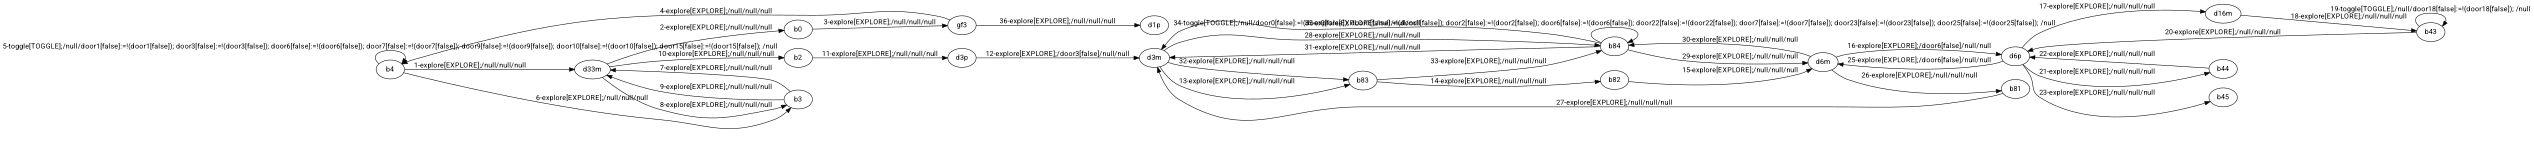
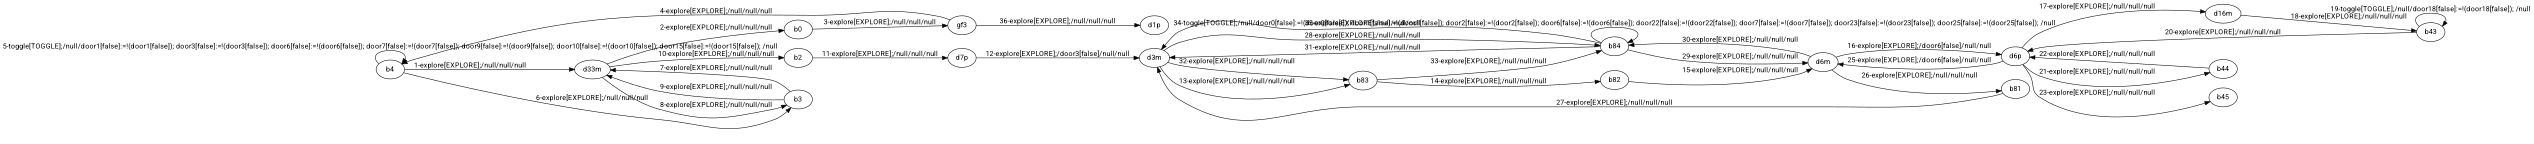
(962, 58) -> (962, 58)
